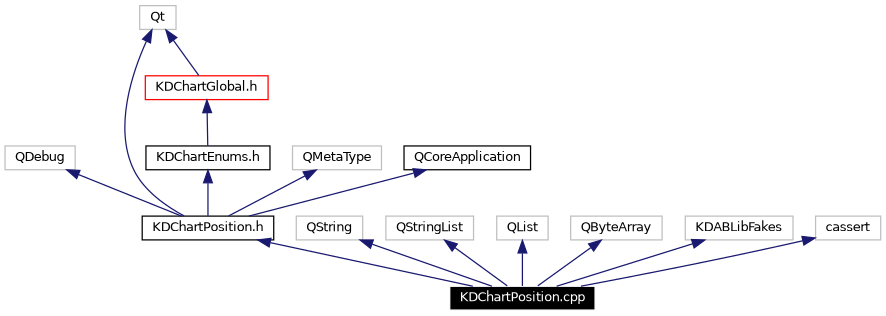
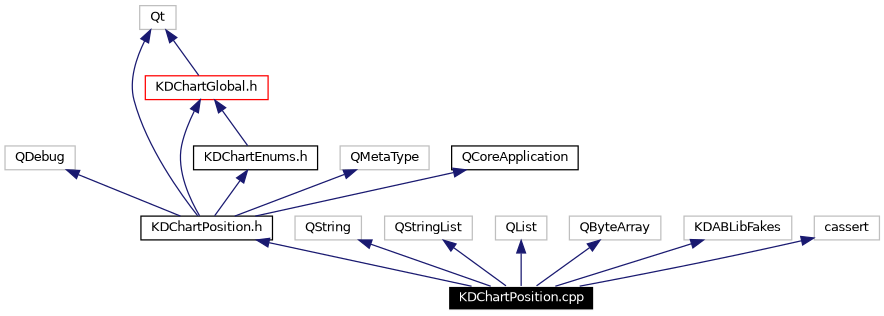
none -> (181, 164)
